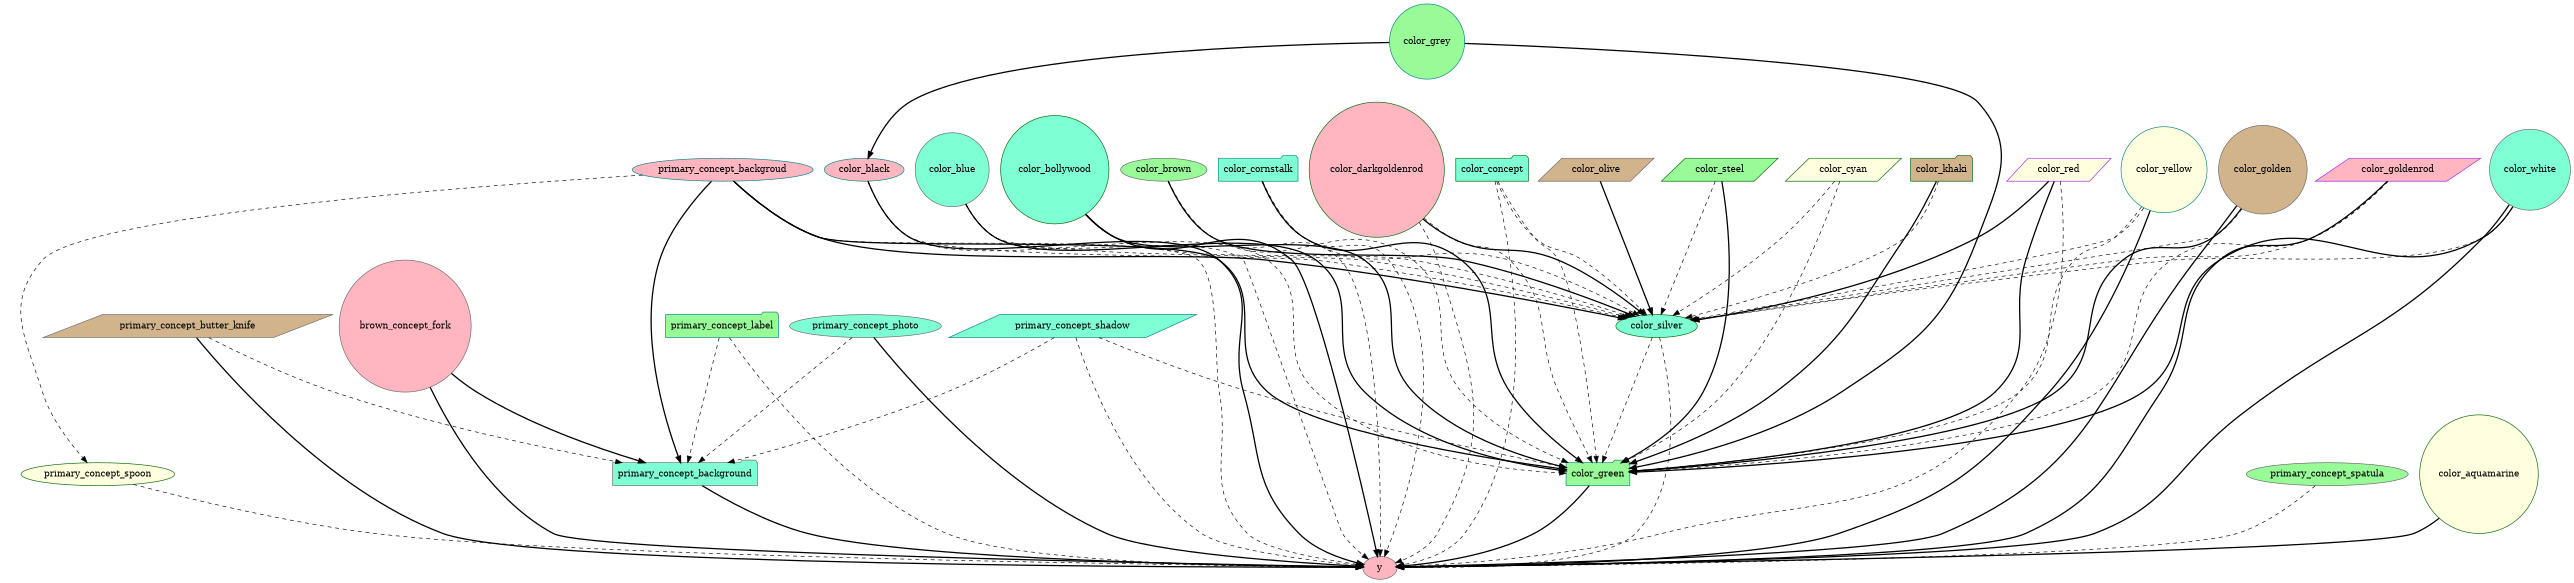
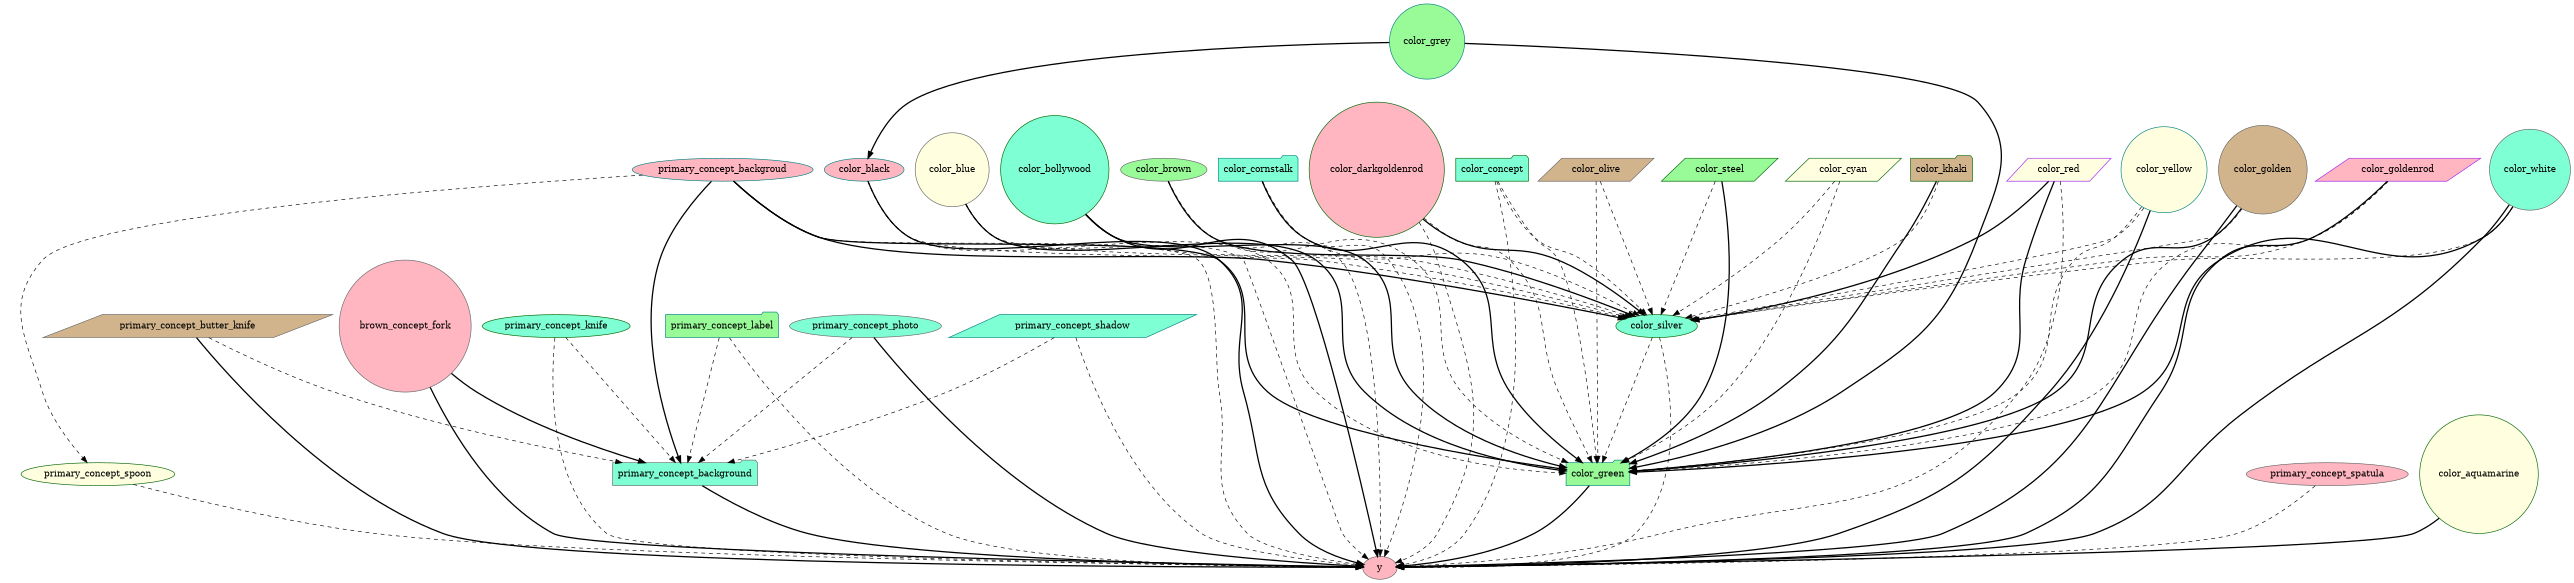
(952, 170) -> (952, 170)
(1625, 245) -> (1625, 245)
none -> (556, 326)
(1326, 413) -> (1597, 319)
(2327, 474) -> (2327, 474)
